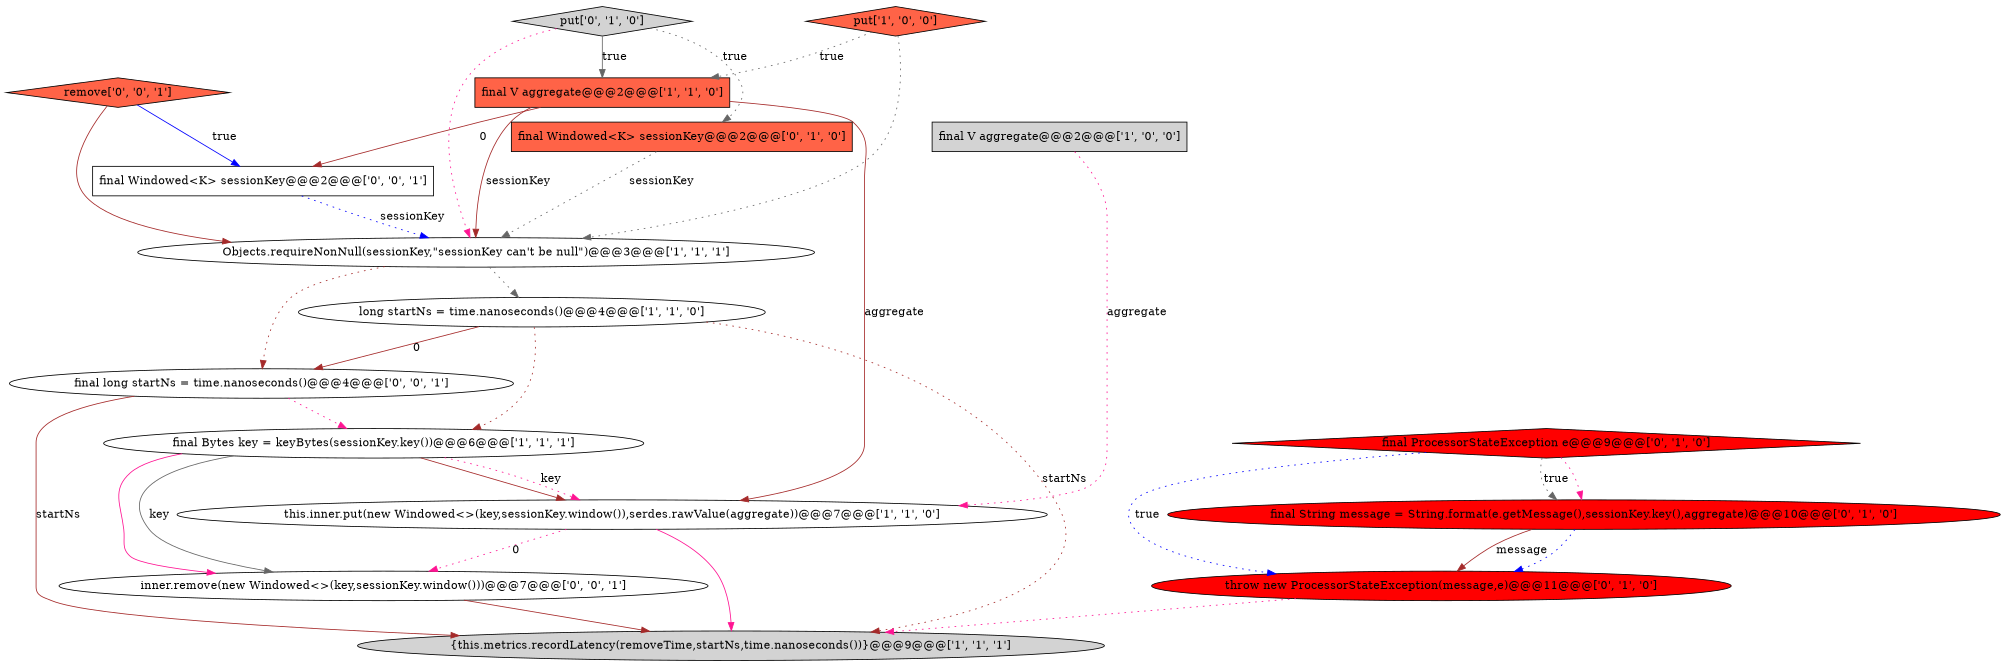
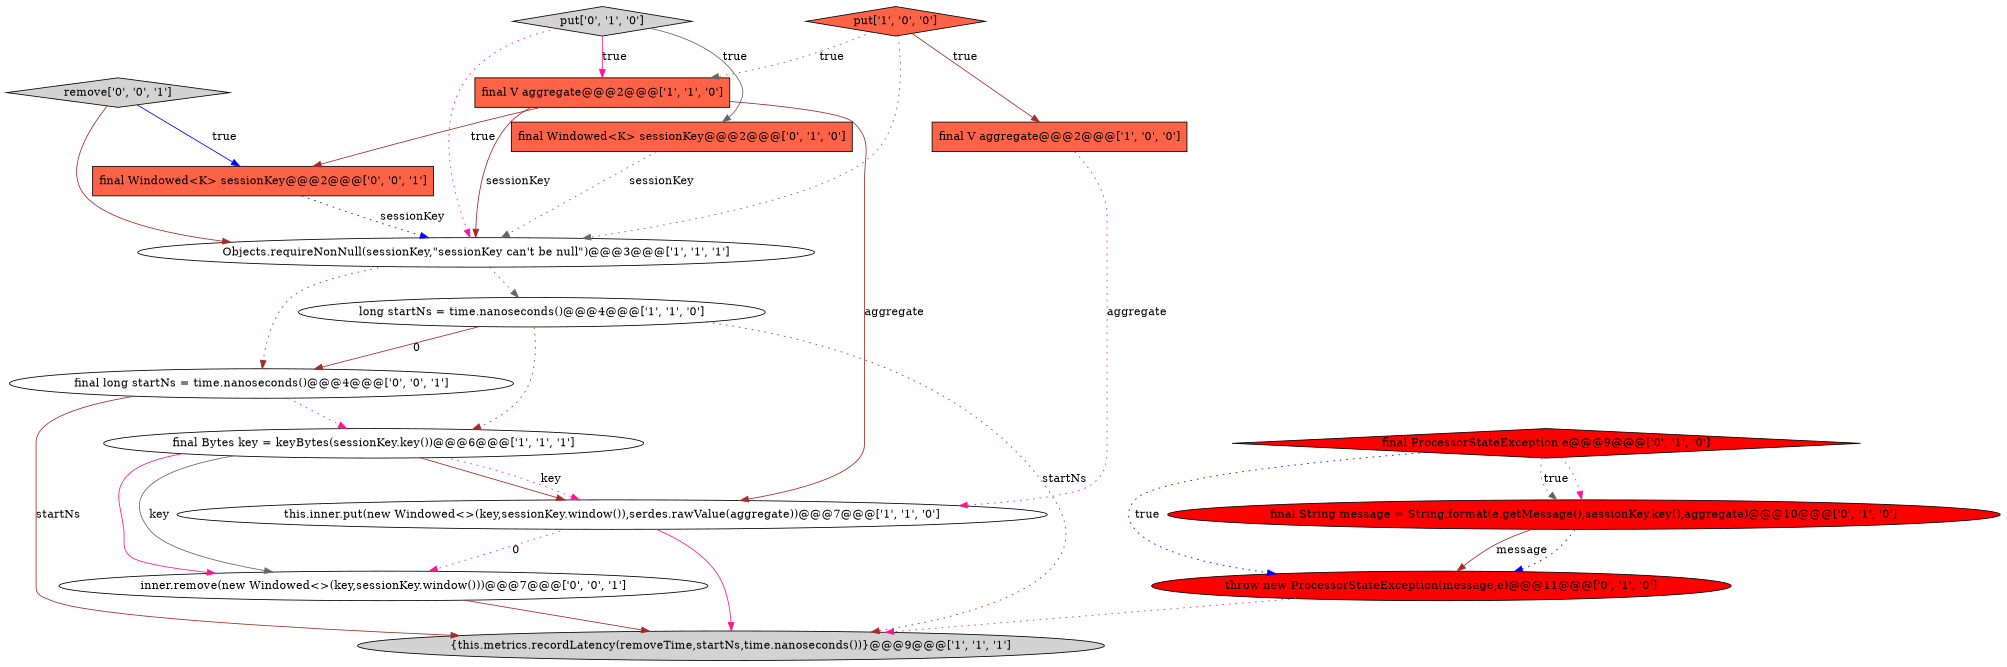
(602, 53) -> (602, 53)
(717, 57) -> (717, 57)
none -> (972, 75)
(118, 93) -> (118, 93)
(484, 137) -> (484, 137)
(1060, 137) -> (1060, 137)
(263, 181) -> (263, 181)
